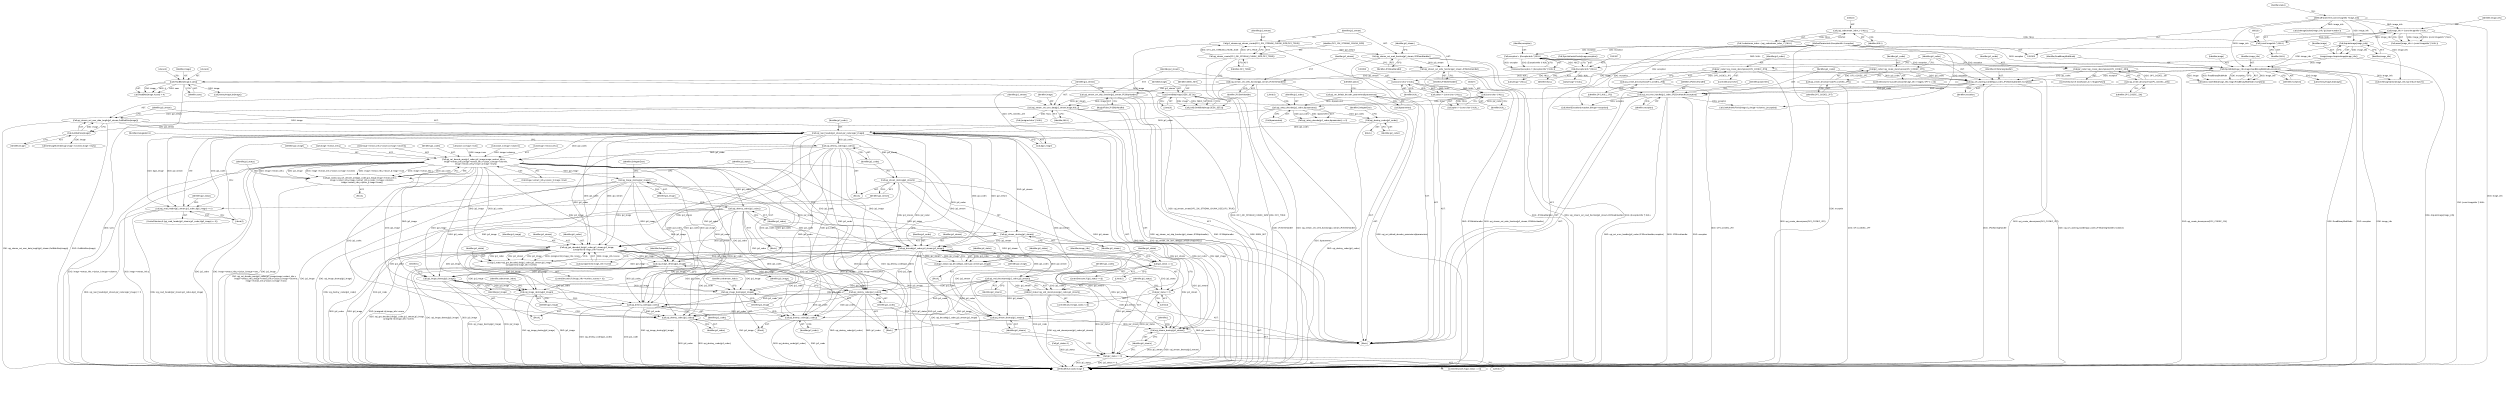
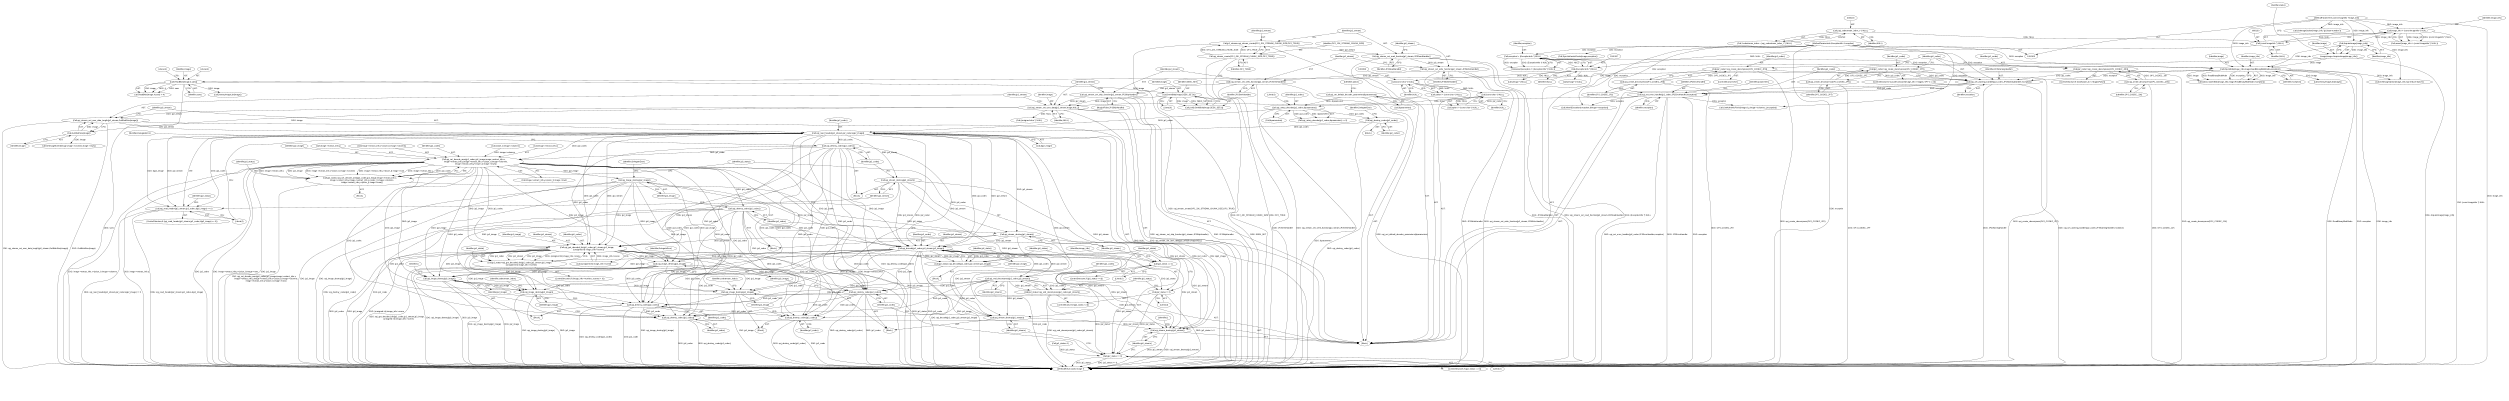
(2305, 11) -> (2291, 36)
(2061, 56) -> none
(1471, 82) -> none
(1523, 89) -> (1782, 365)
(1600, 95) -> (1600, 95)
(465, 146) -> none
